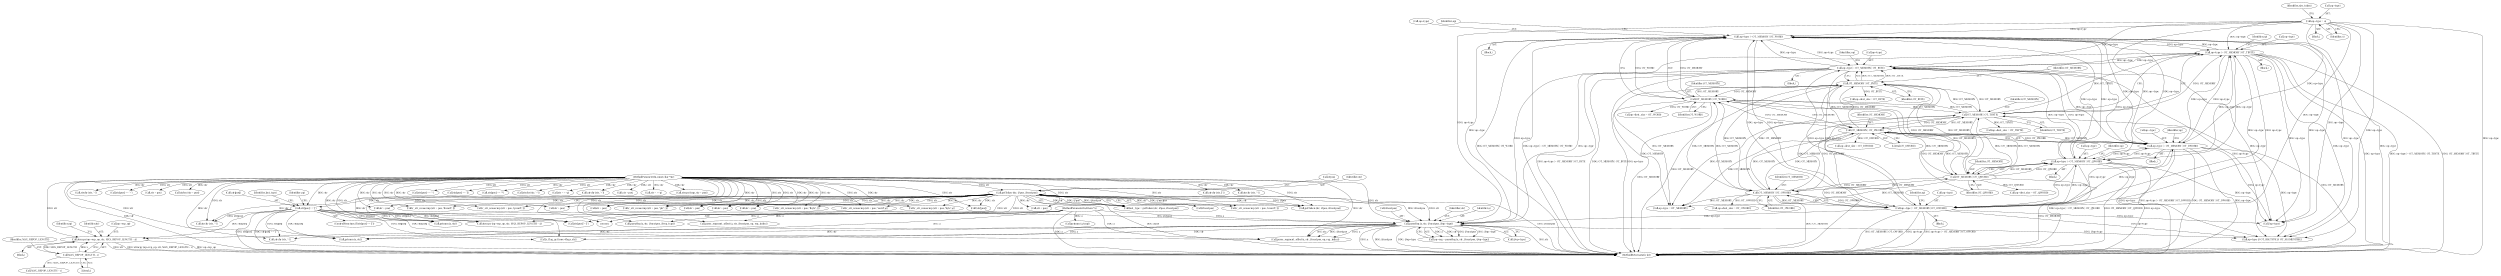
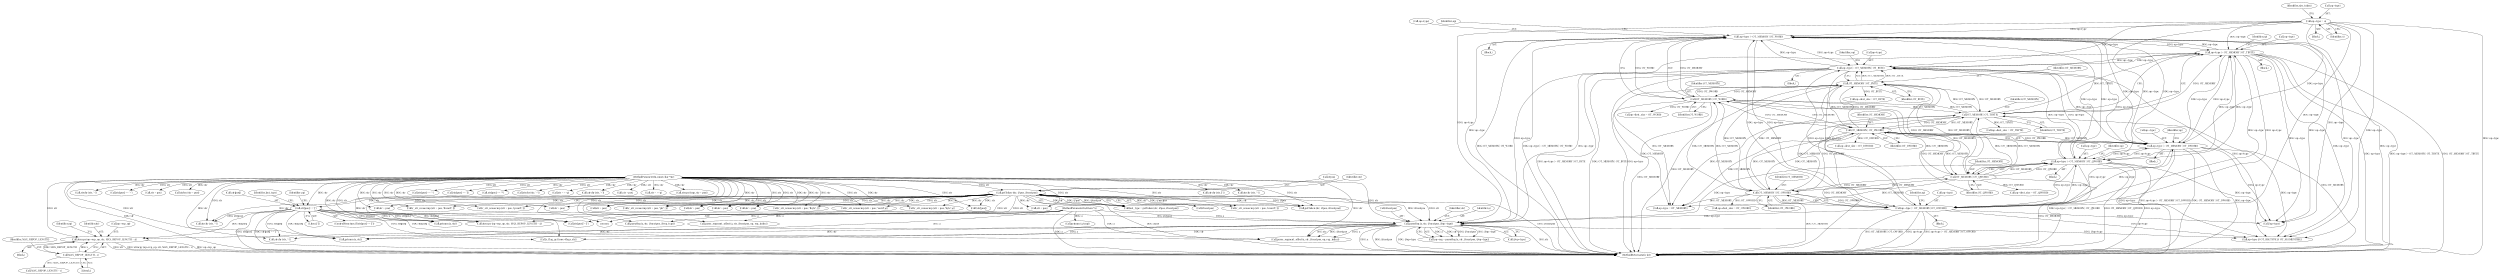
(2126, 75) -> none
(1708, 91) -> (1708, 91)
(1904, 146) -> (1904, 146)
none -> (1747, 178)
none -> (314, 224)
